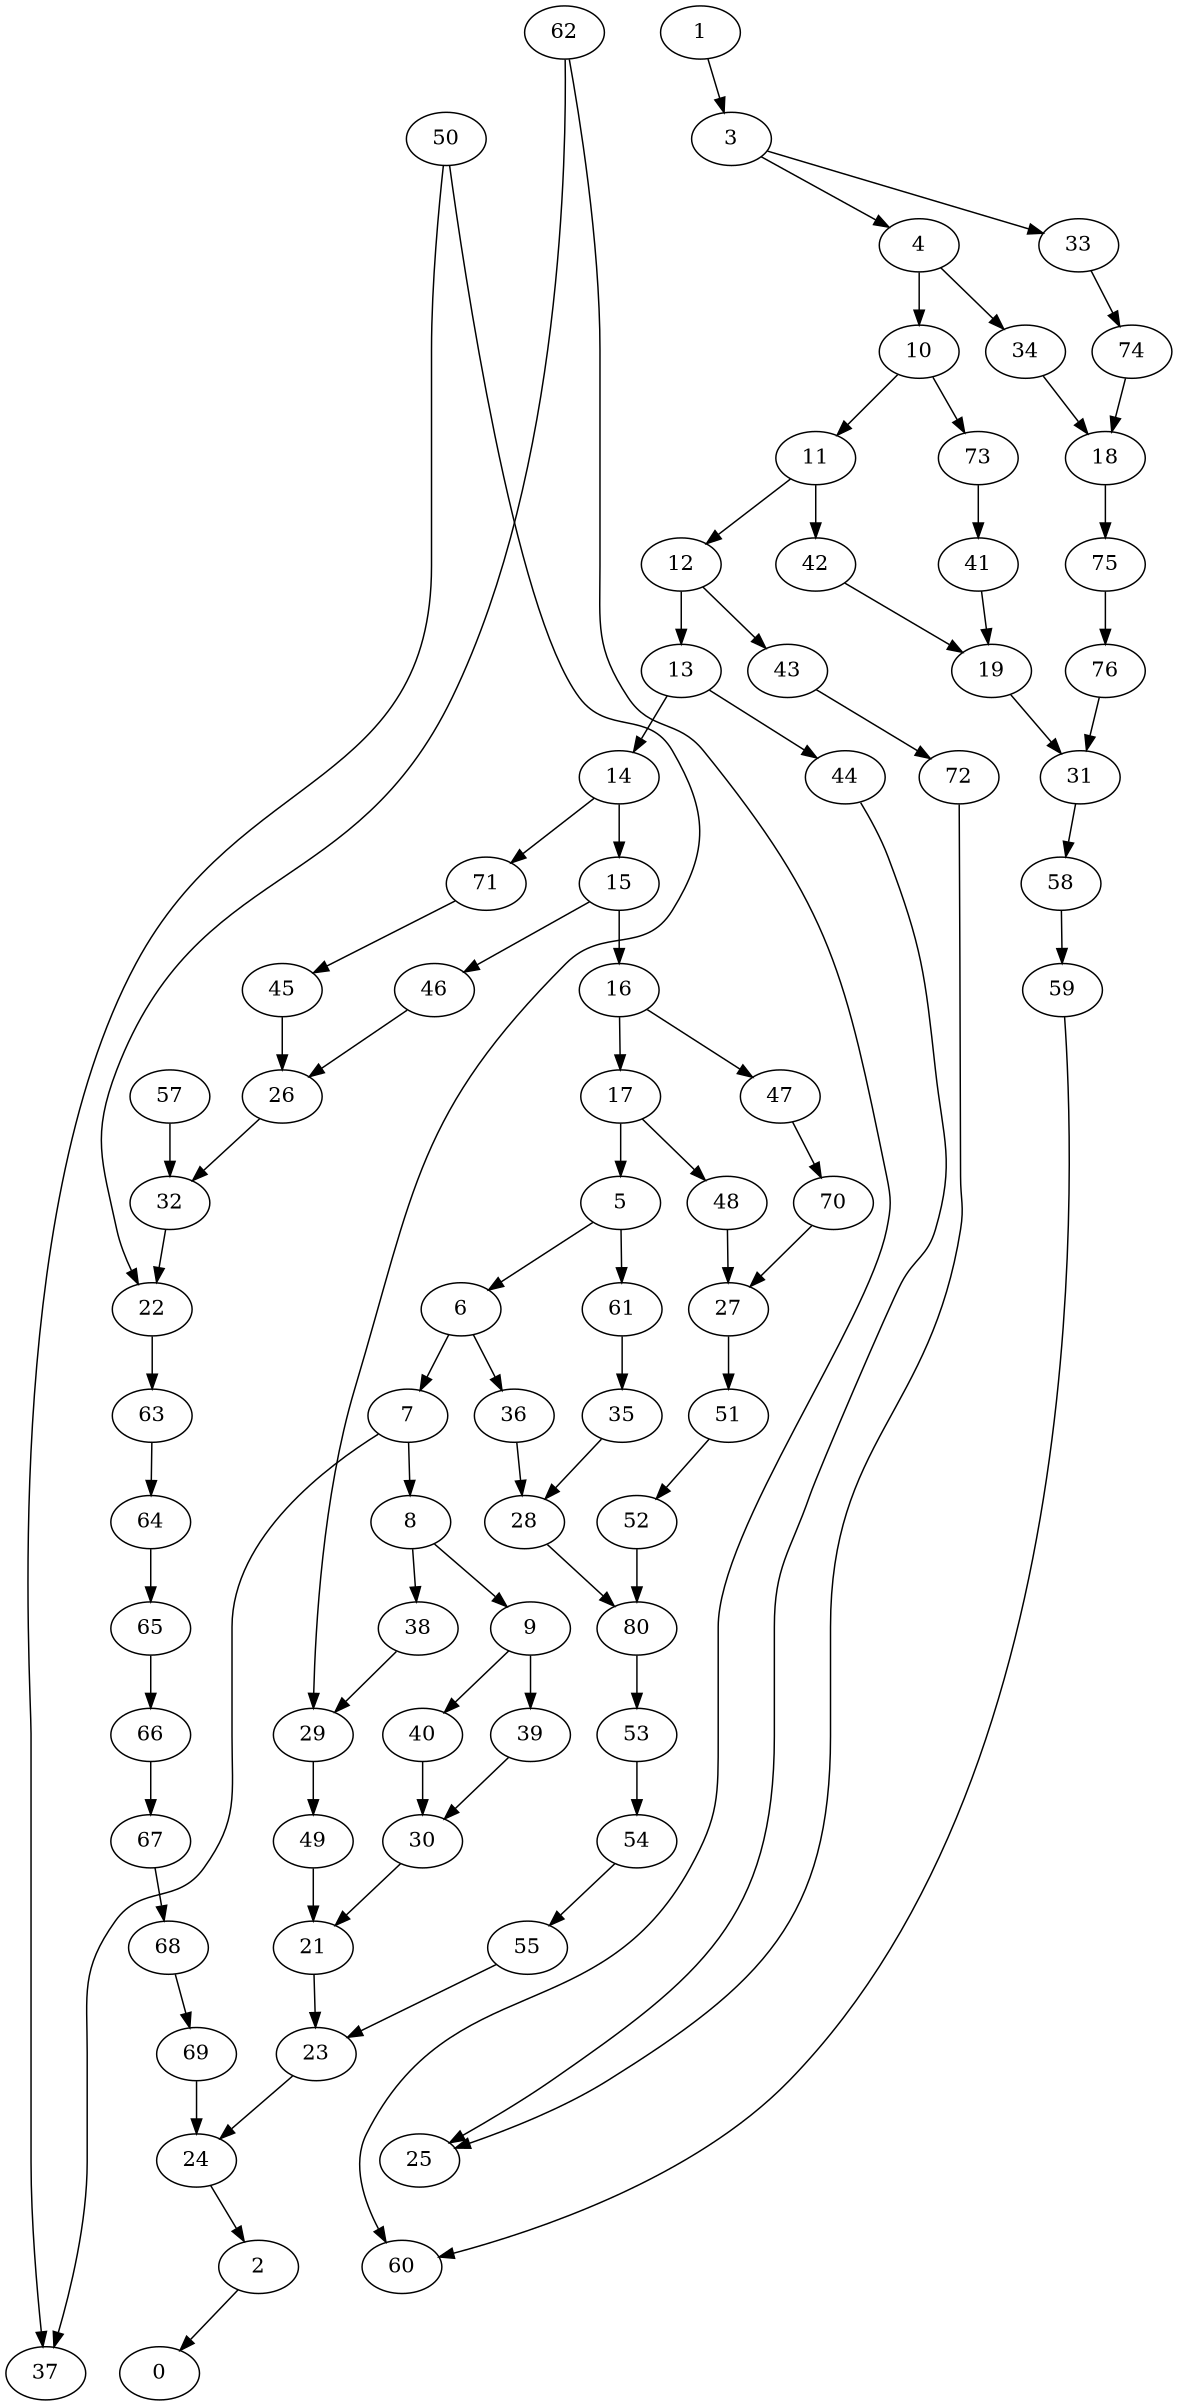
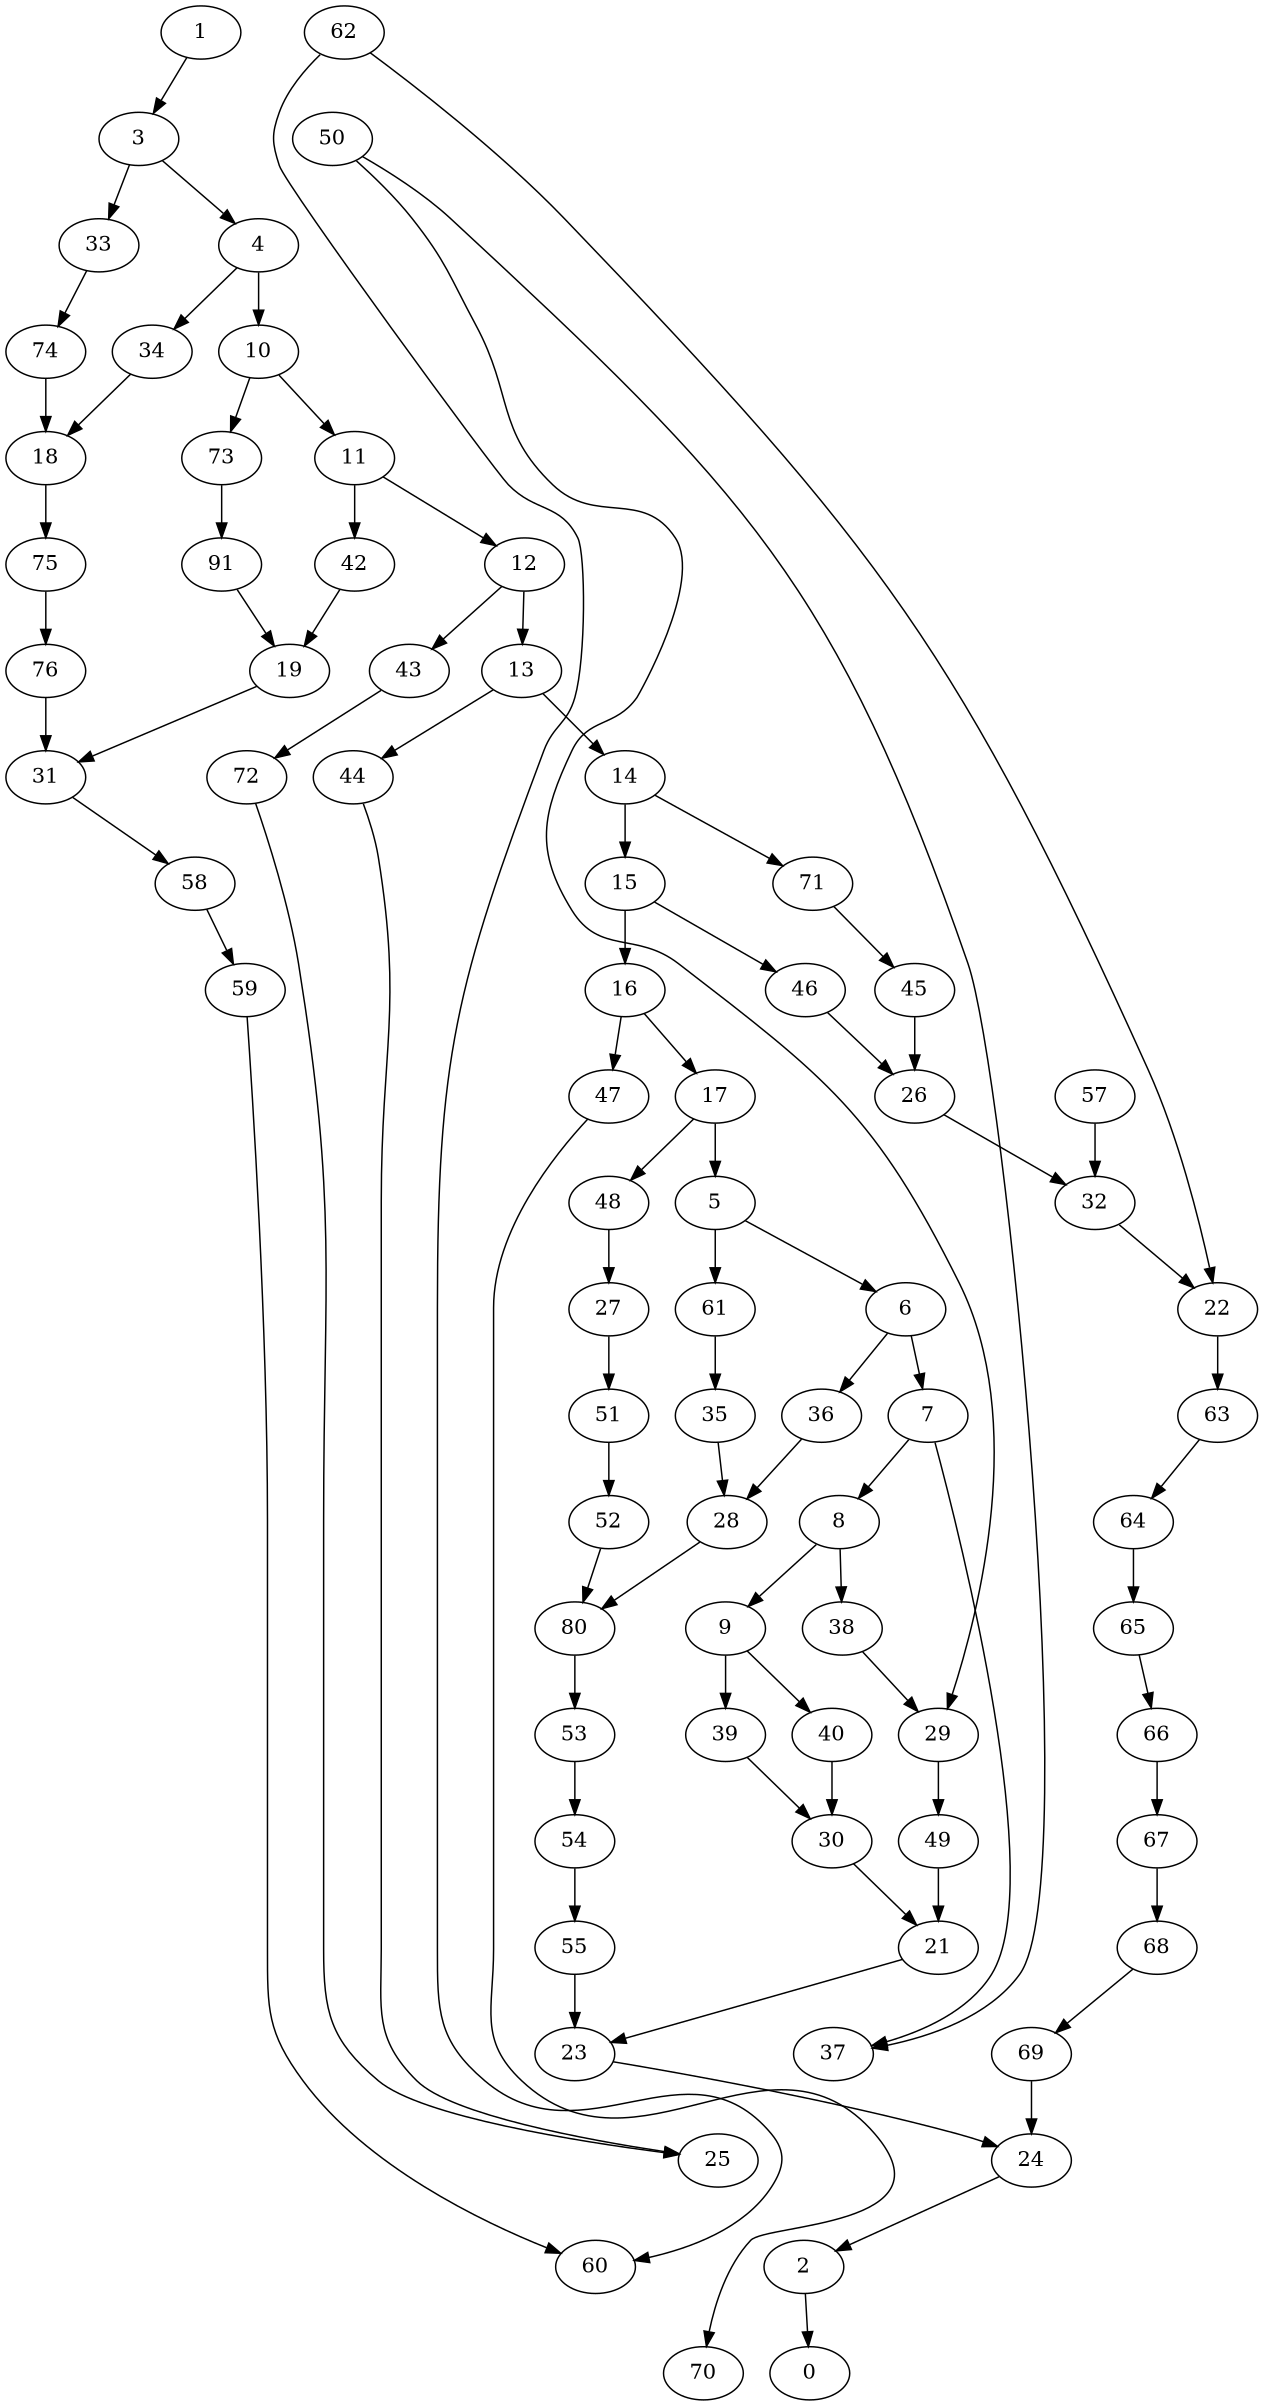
(978, 565) -> (222, 565)
(786, 1251) -> none
